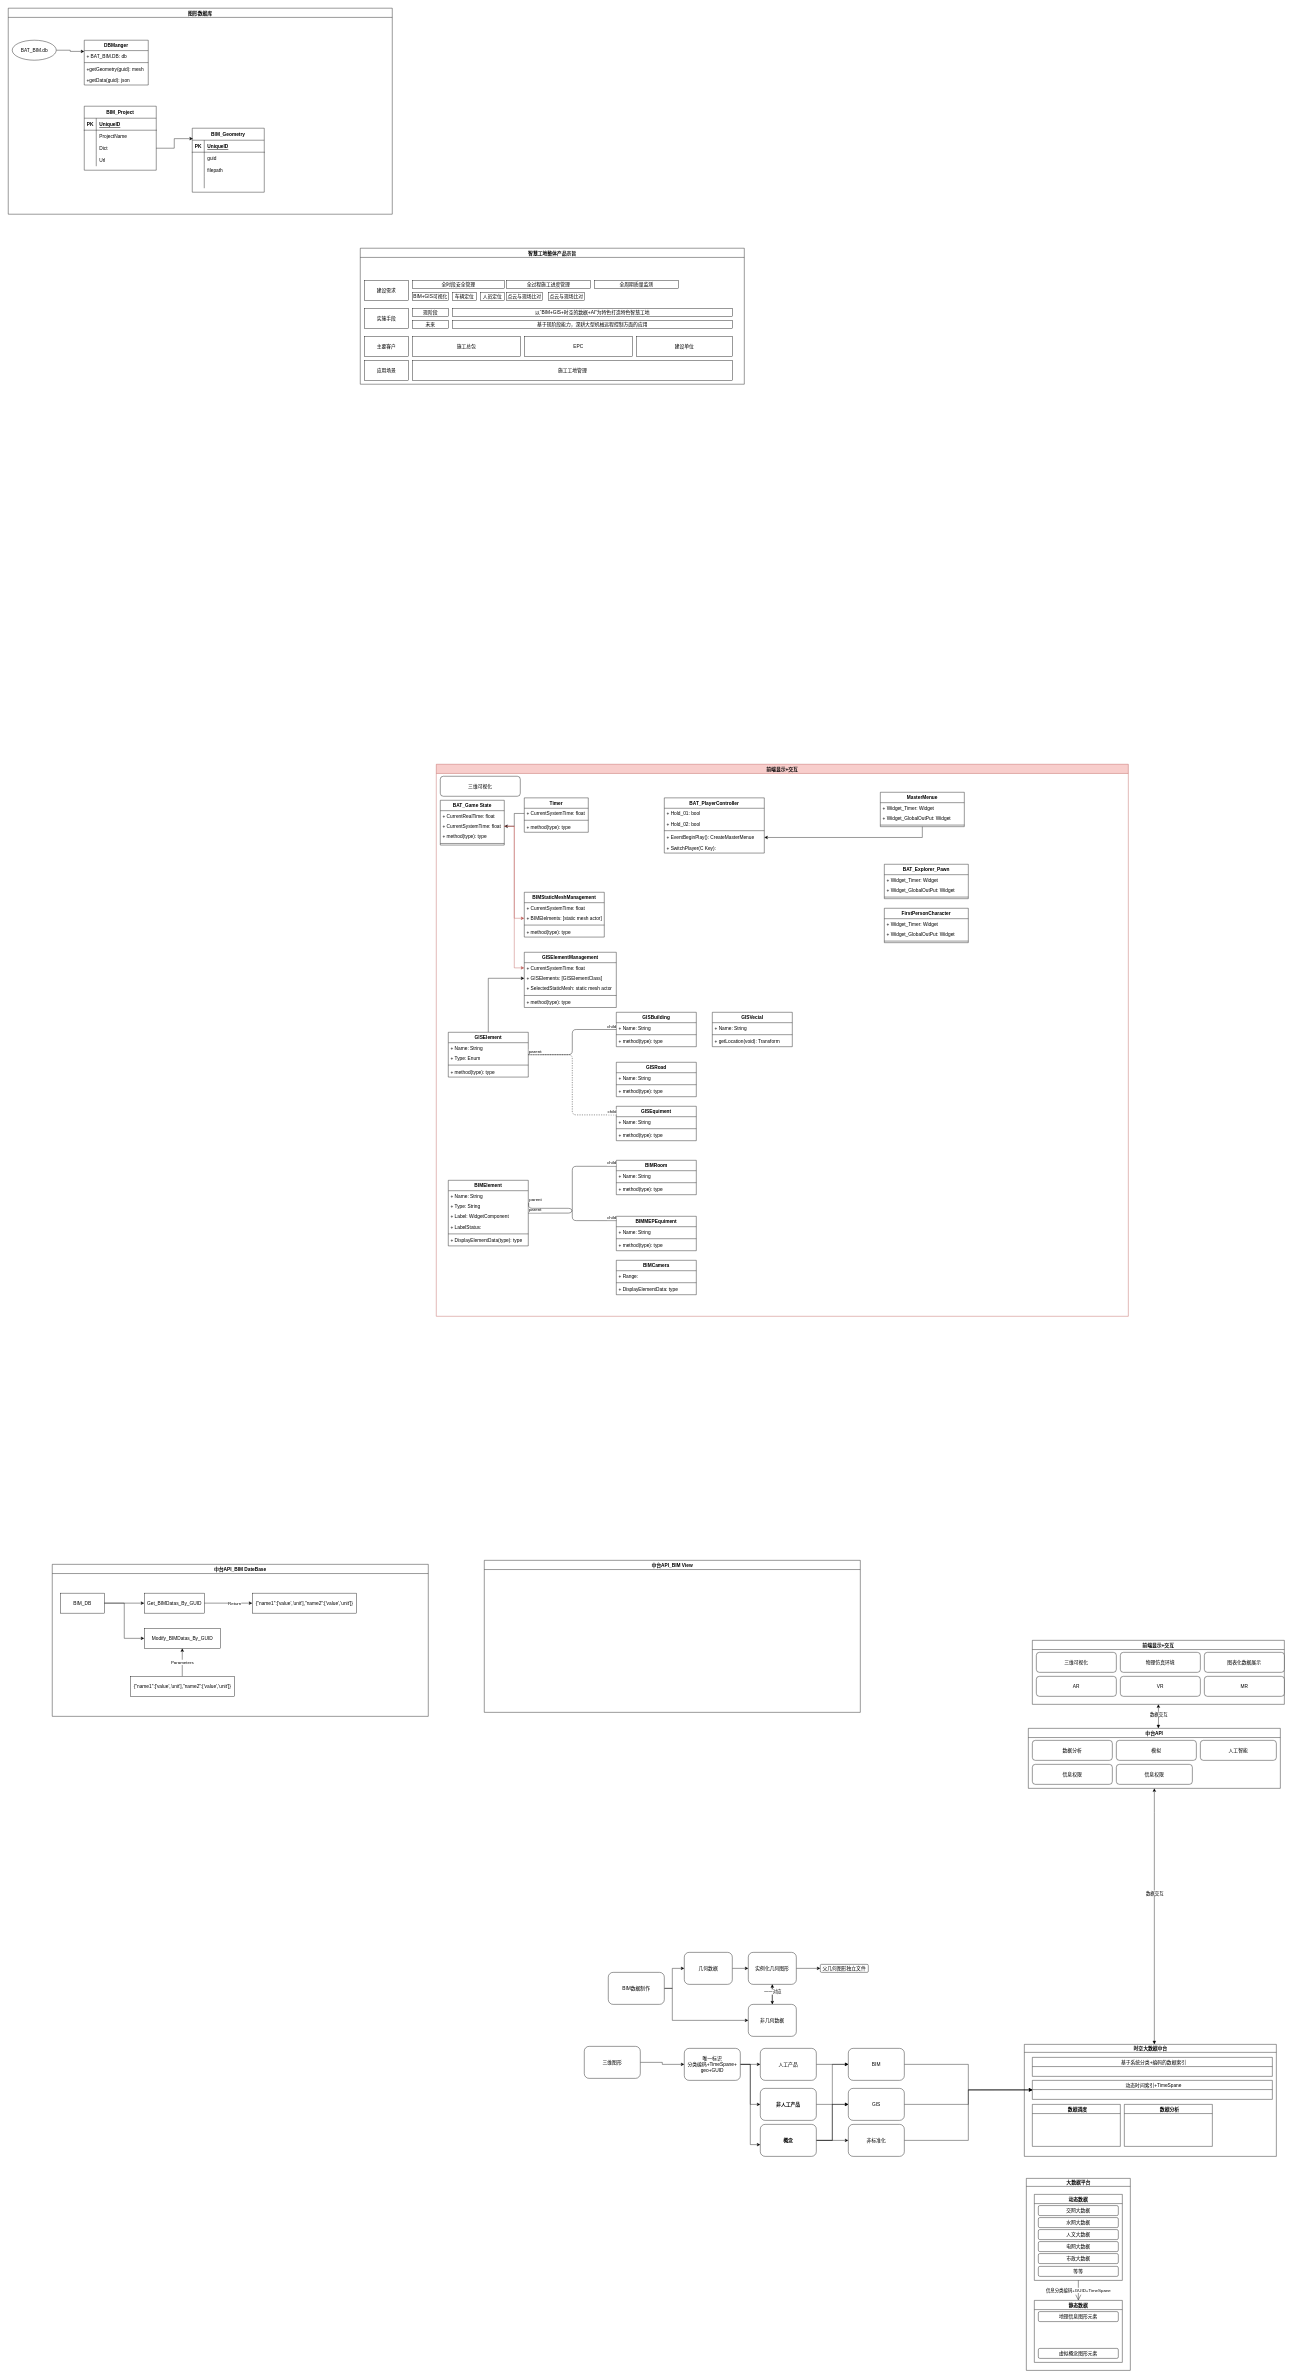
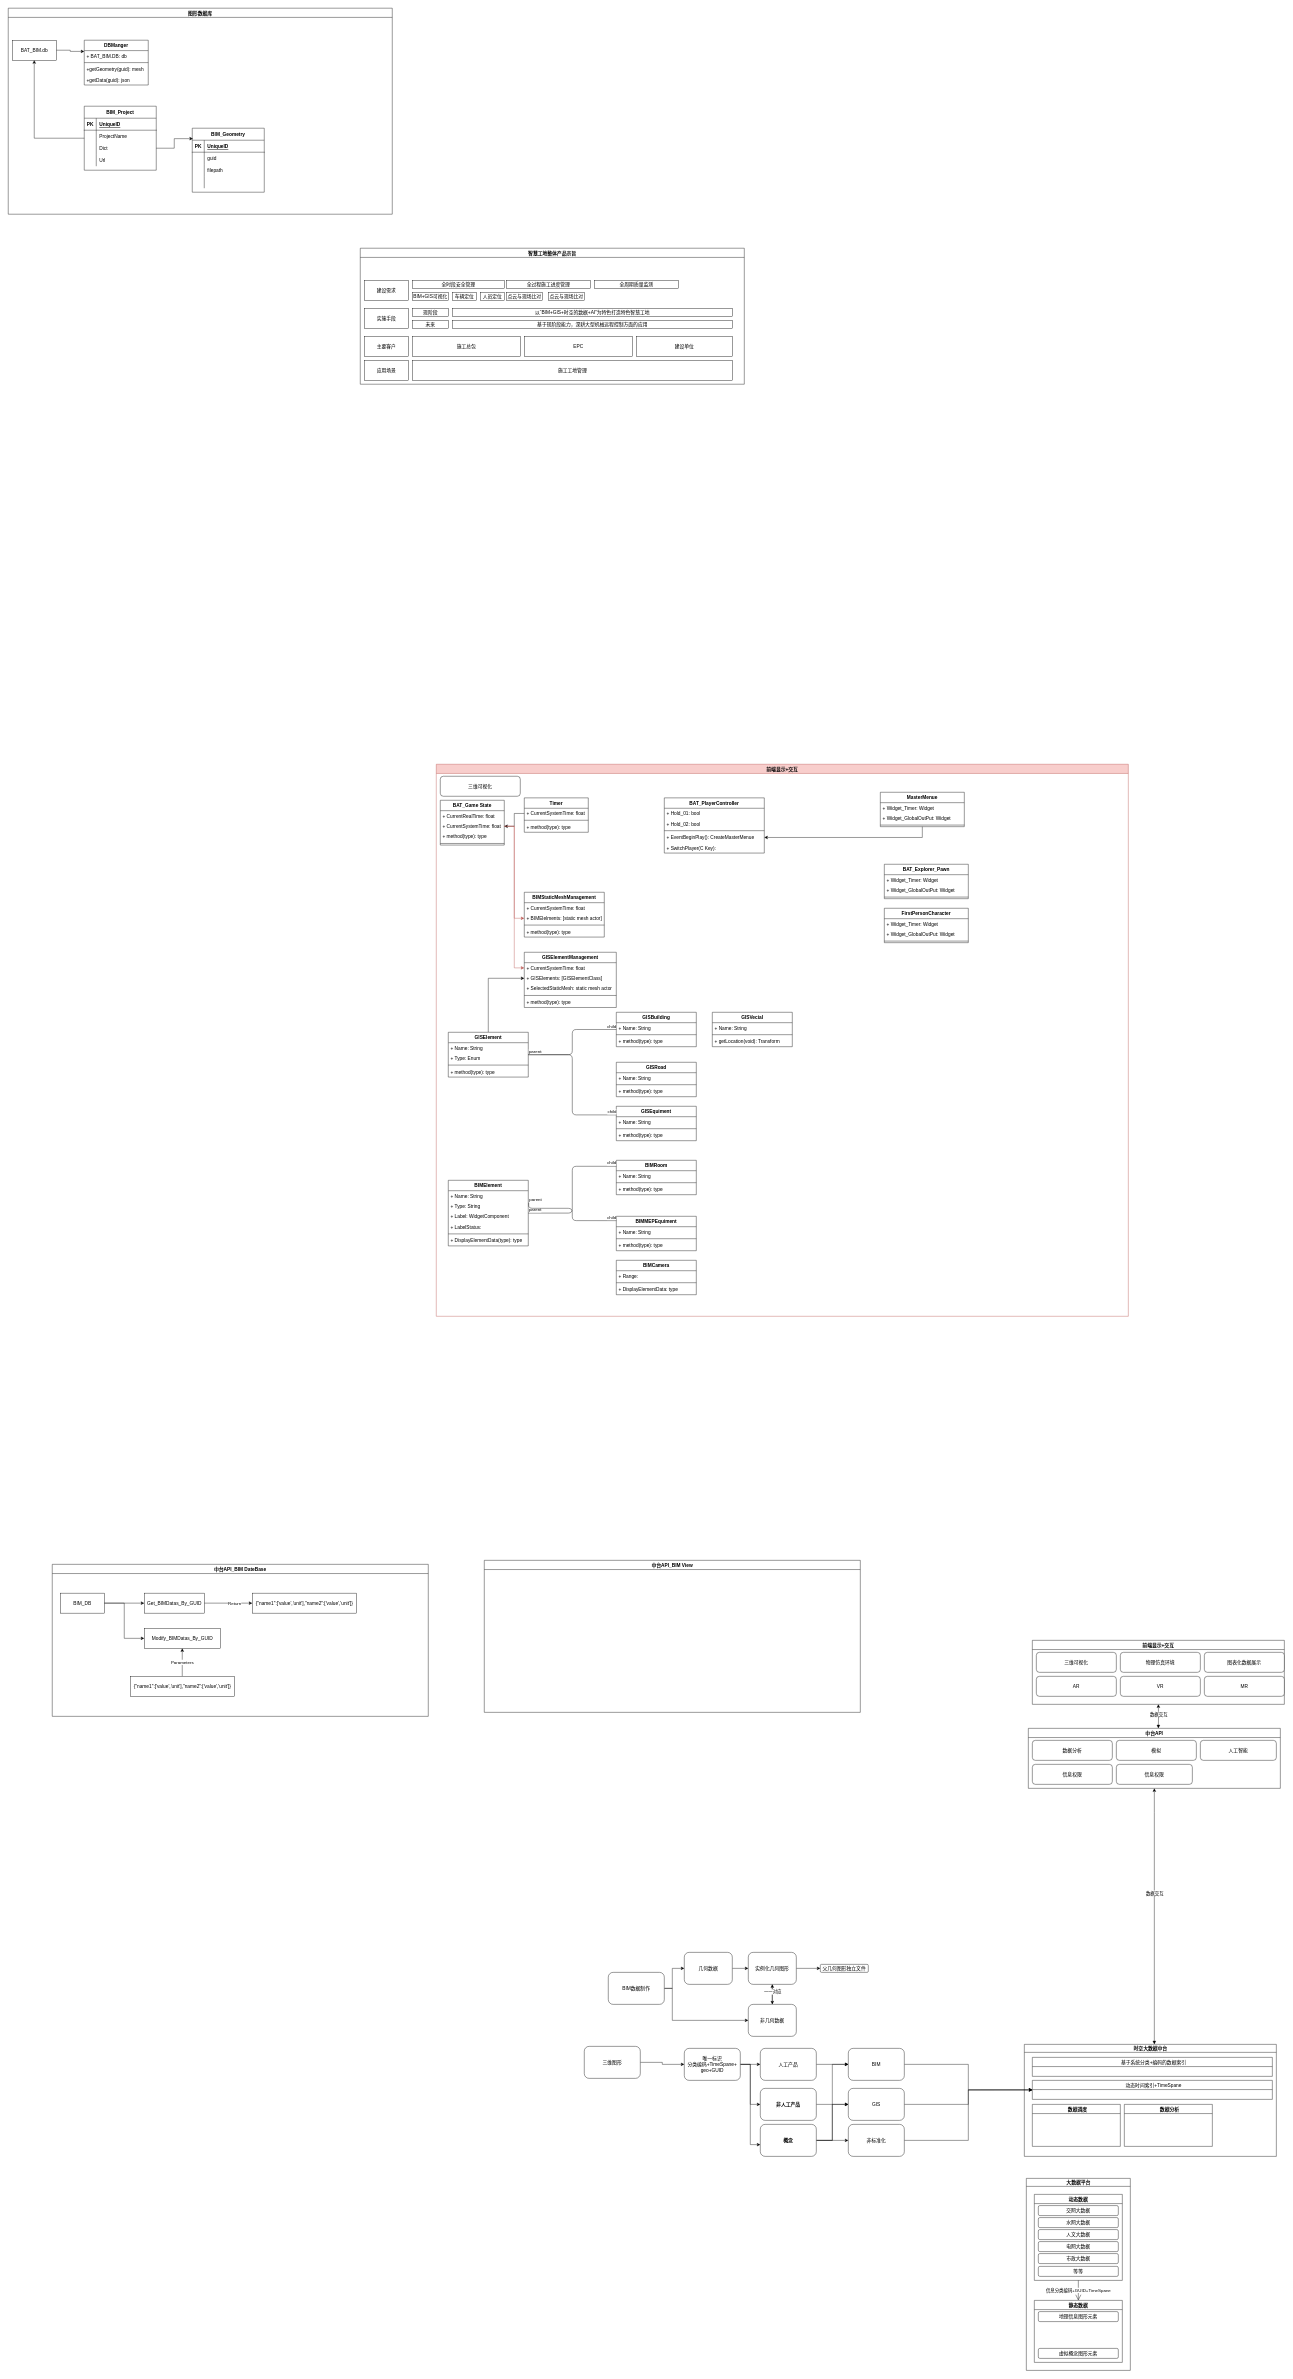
(34, 50) -> (34, 50)
none -> (34, 64)
(572, 1102) -> (572, 1102)
